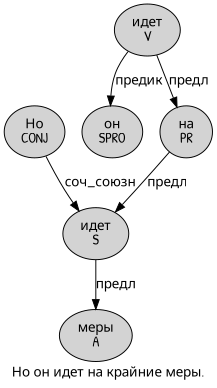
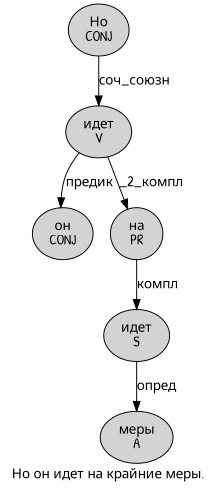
(189, 81) -> (152, 183)
(112, 132) -> (63, 234)
(59, 180) -> (99, 76)
(168, 183) -> (158, 285)
(116, 285) -> (157, 386)
